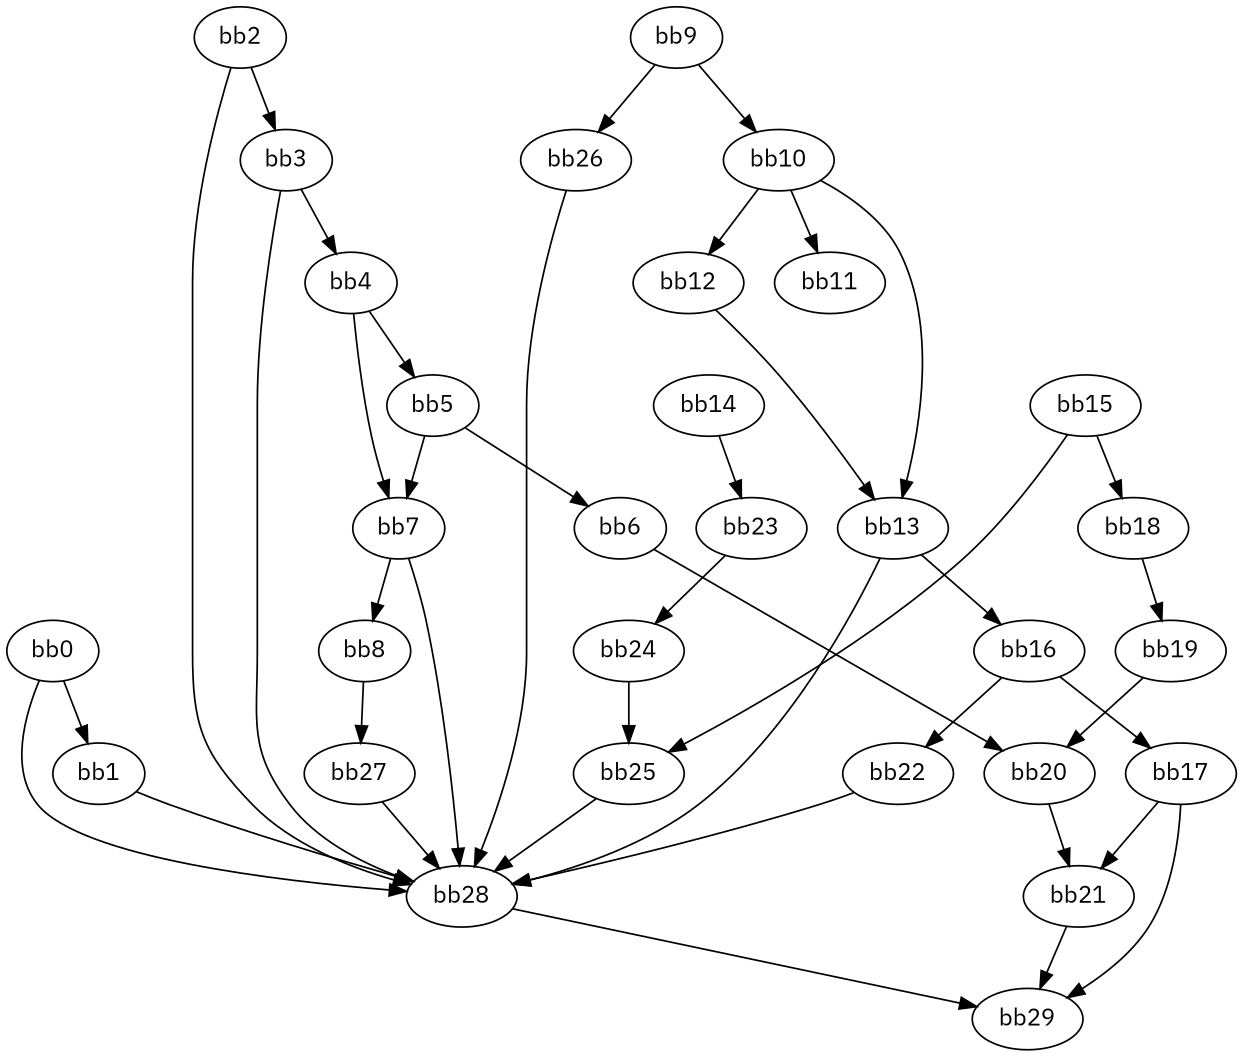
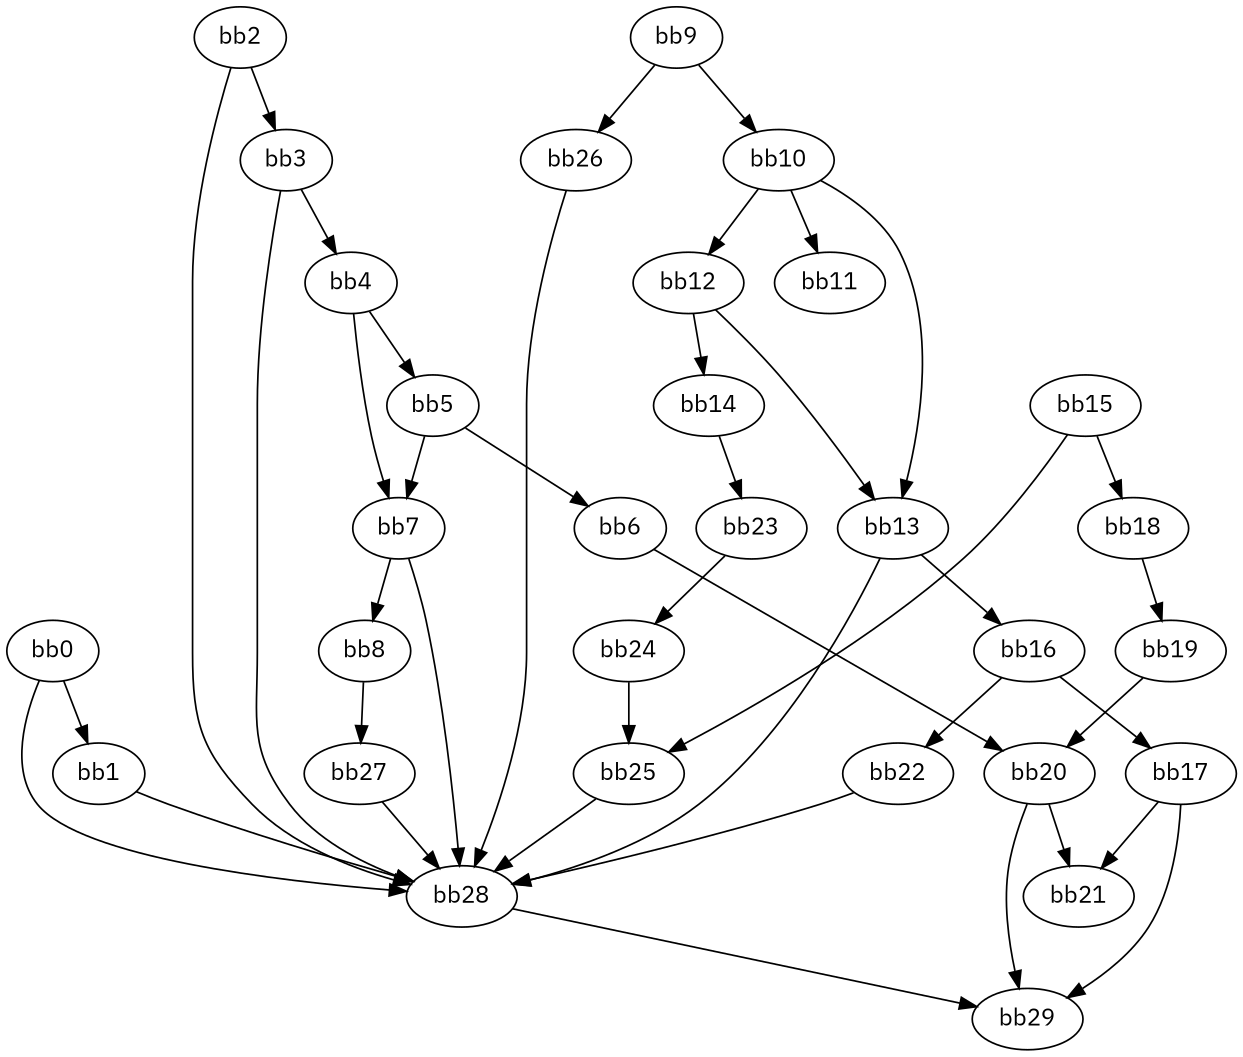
none -> (697, 335)
(1057, 949) -> (1007, 886)
